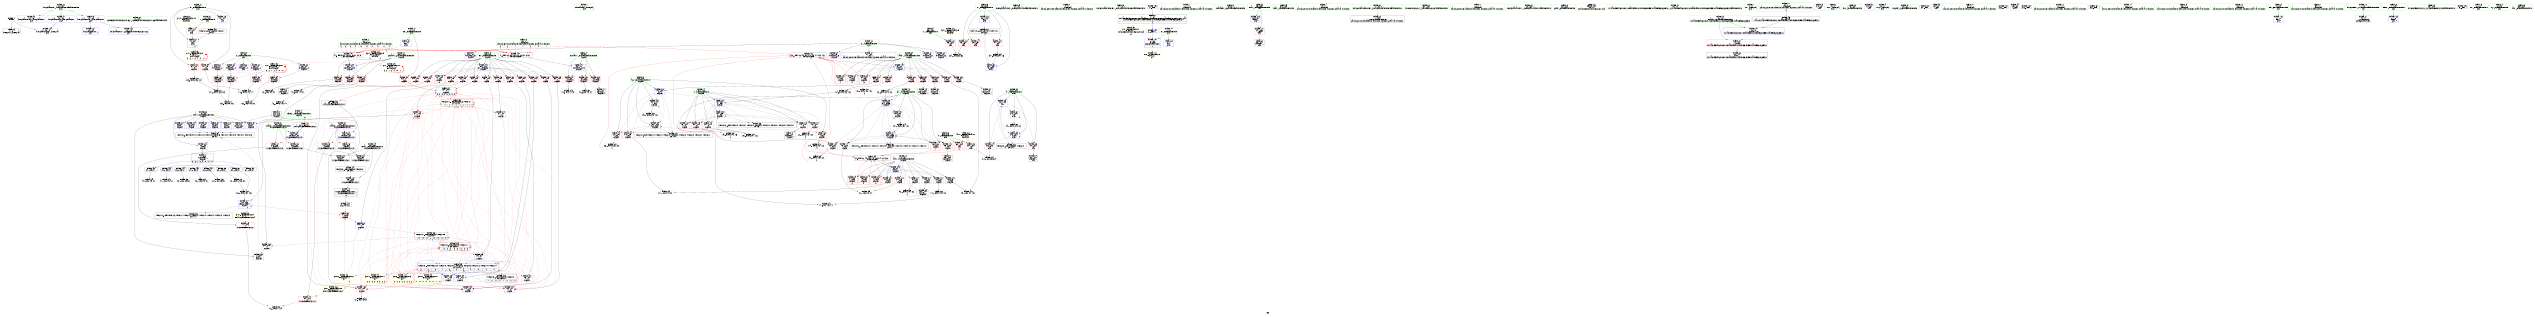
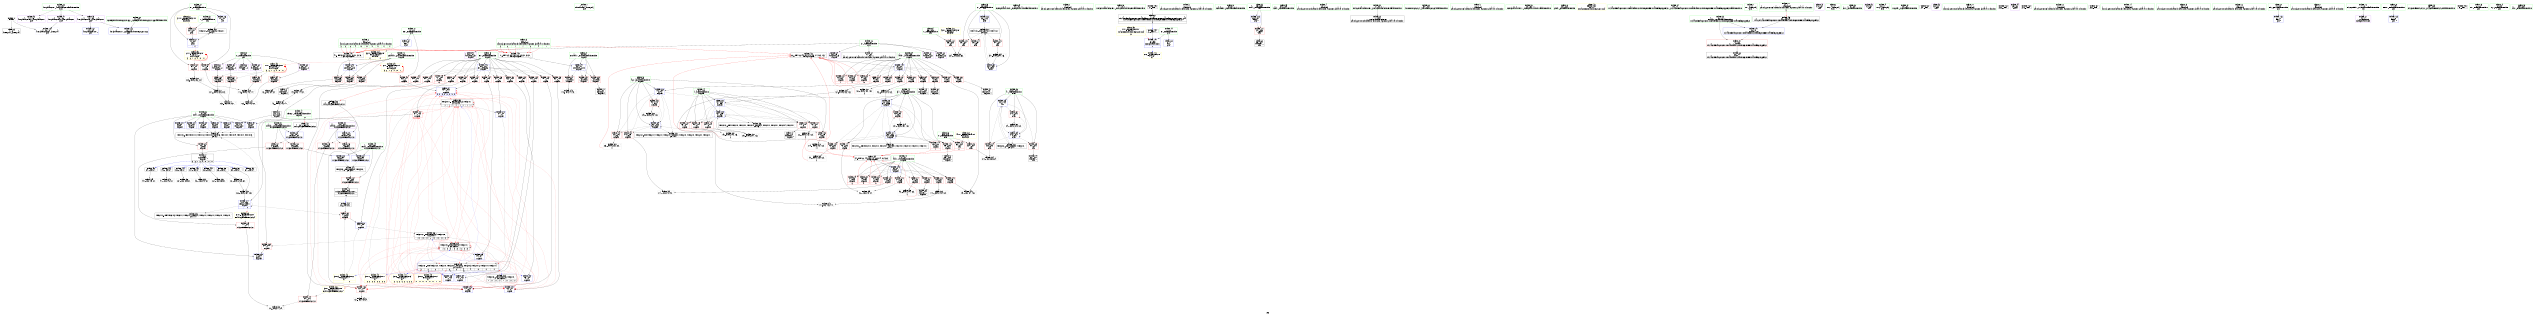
none -> (899, 79)
(586, 92) -> none
